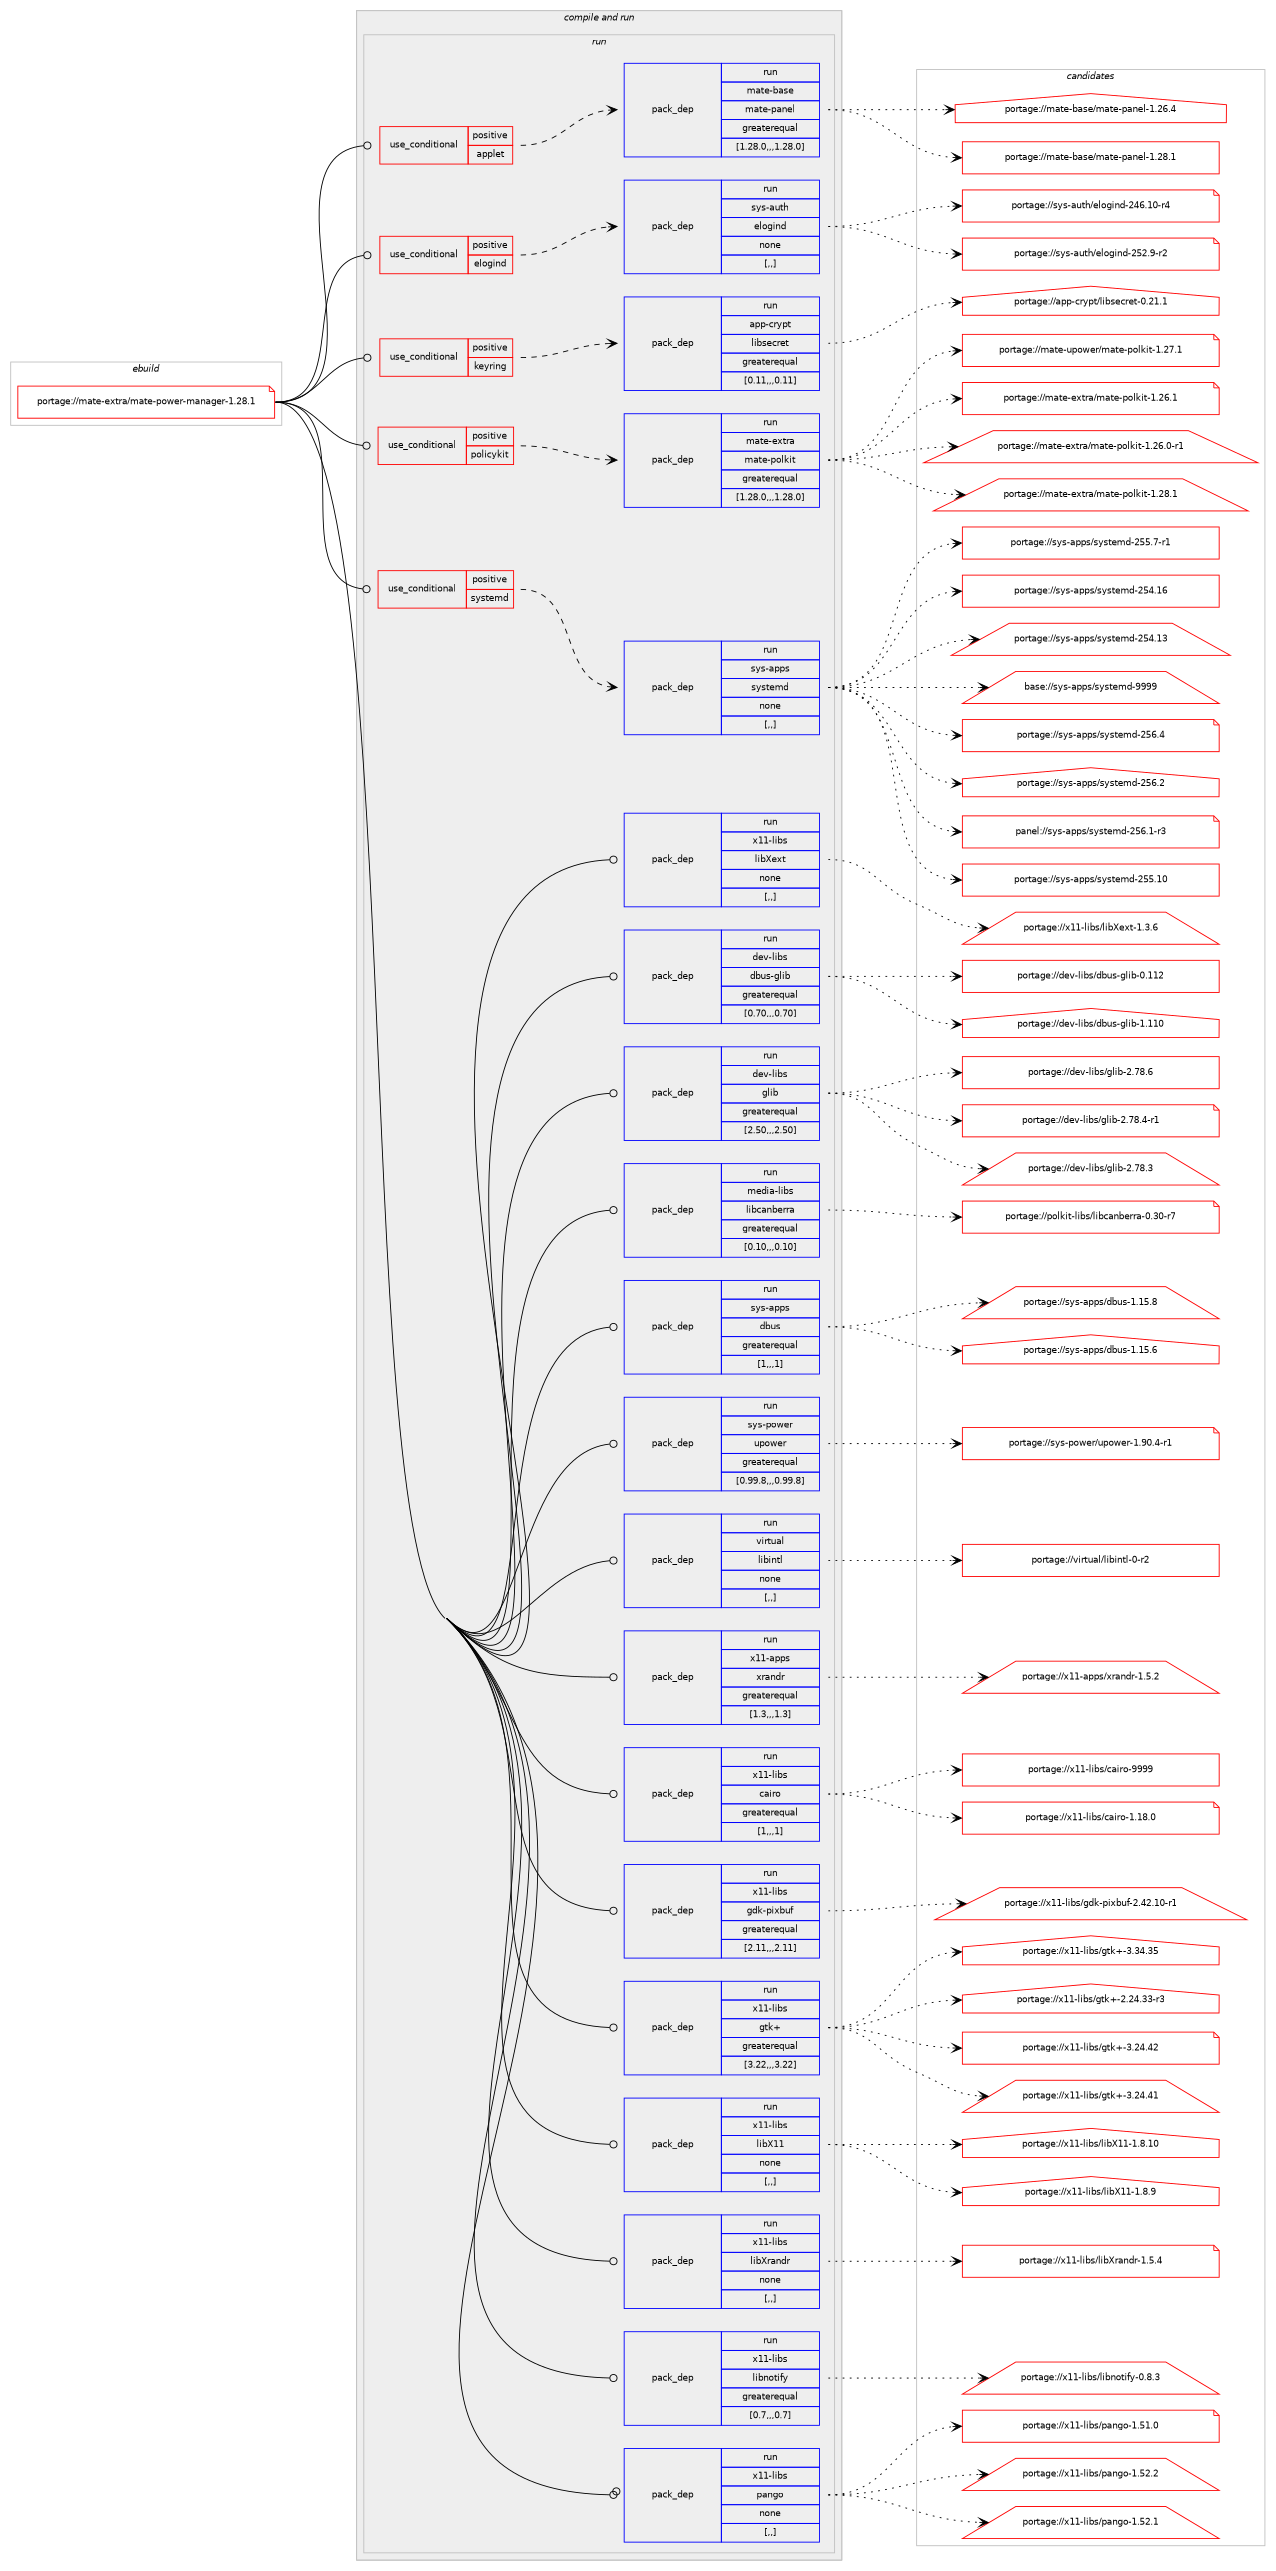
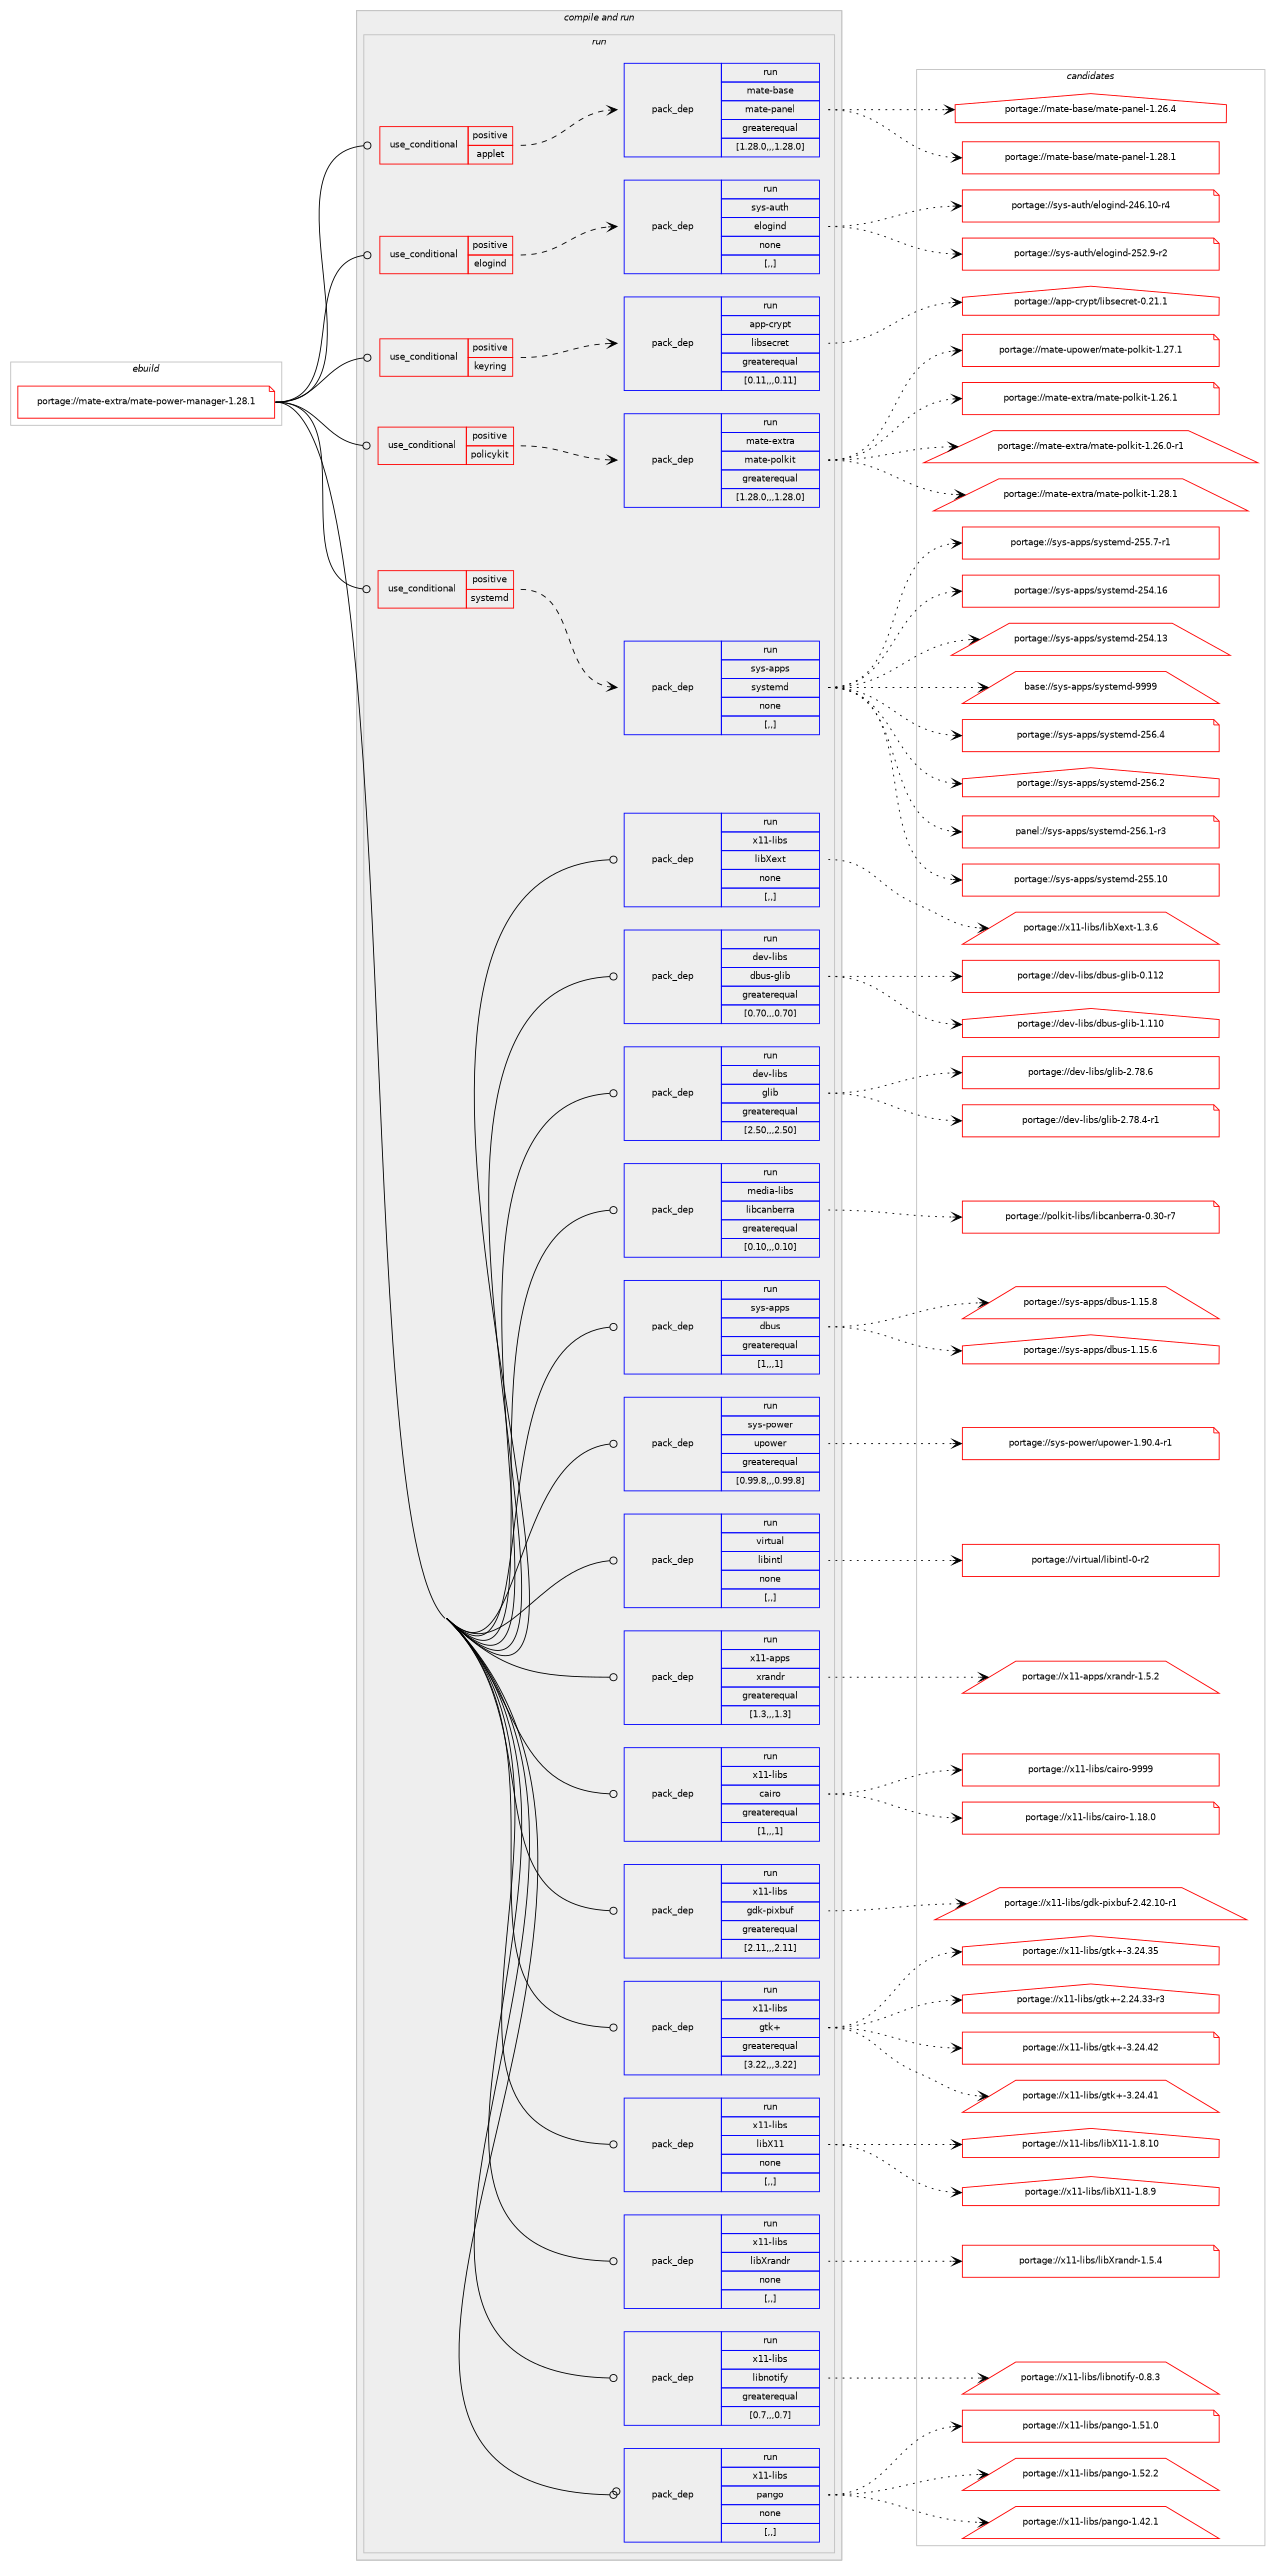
(1091, 1169) -> none
(1091, 1952) -> (1091, 1952)
(1091, 2523) -> (1091, 2523)
